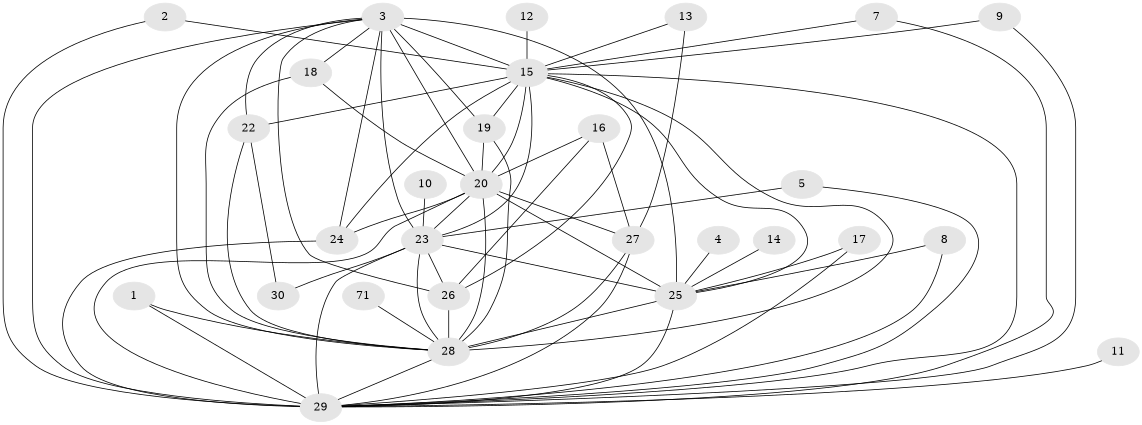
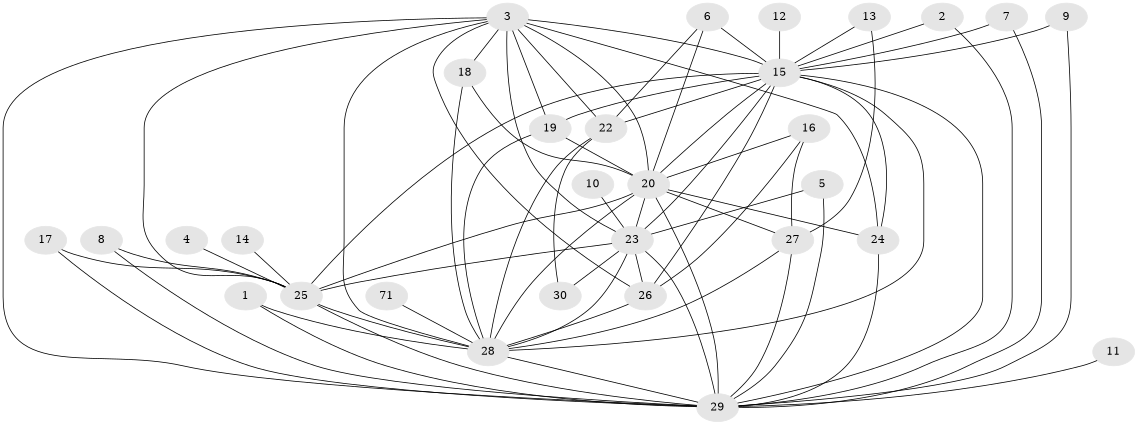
none -> (708, 17)
